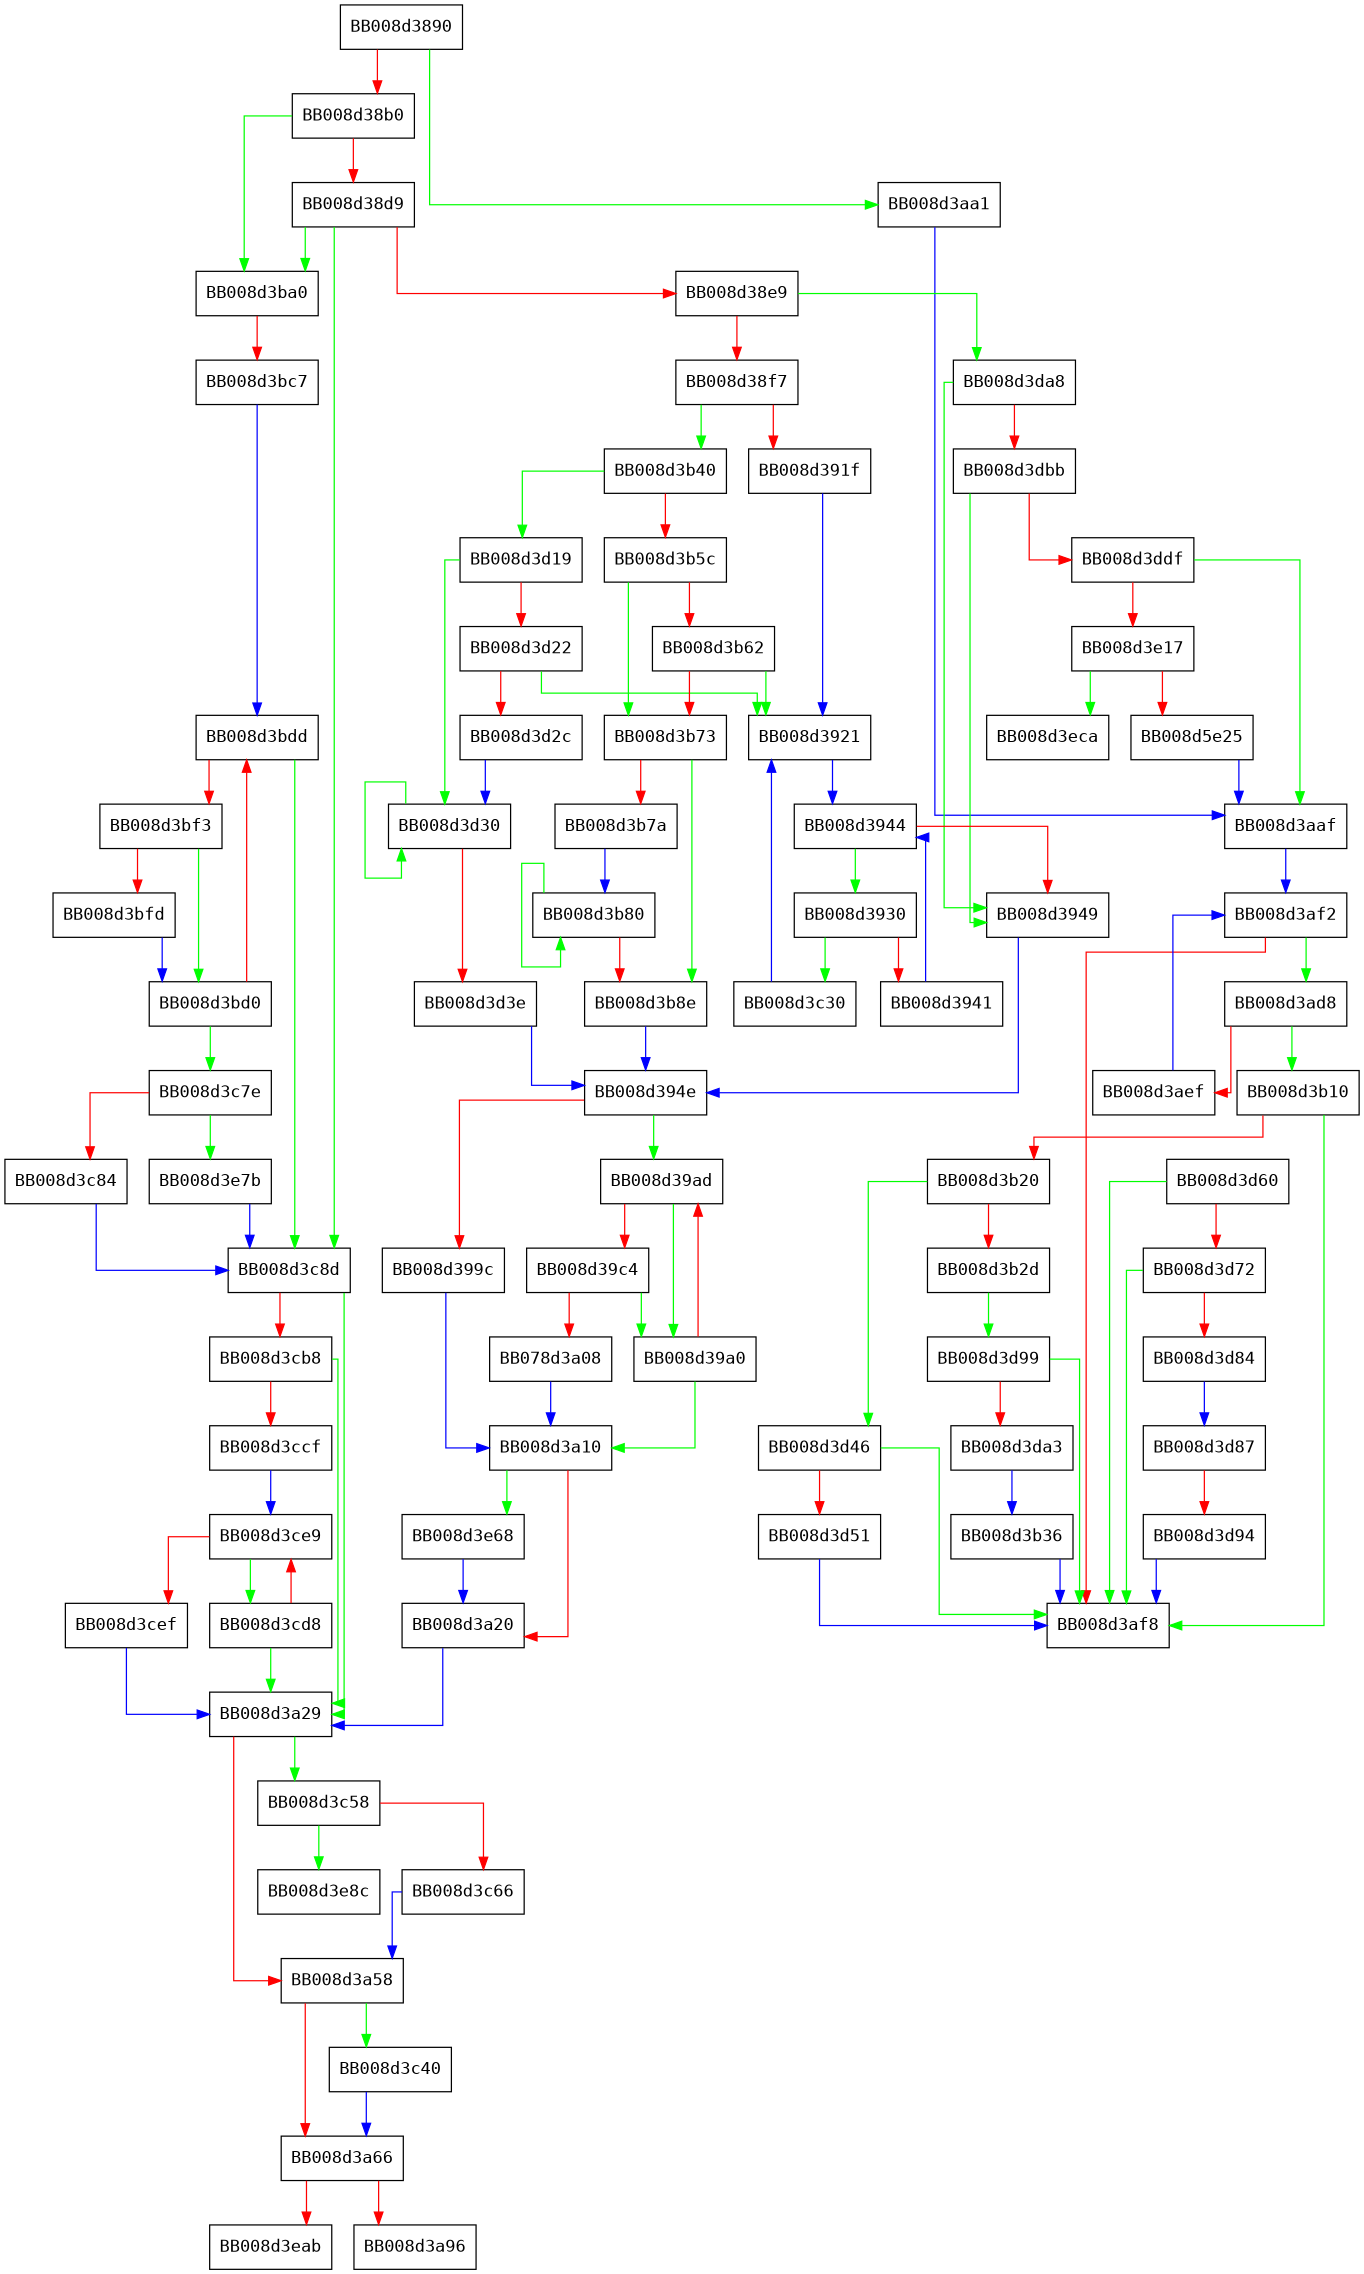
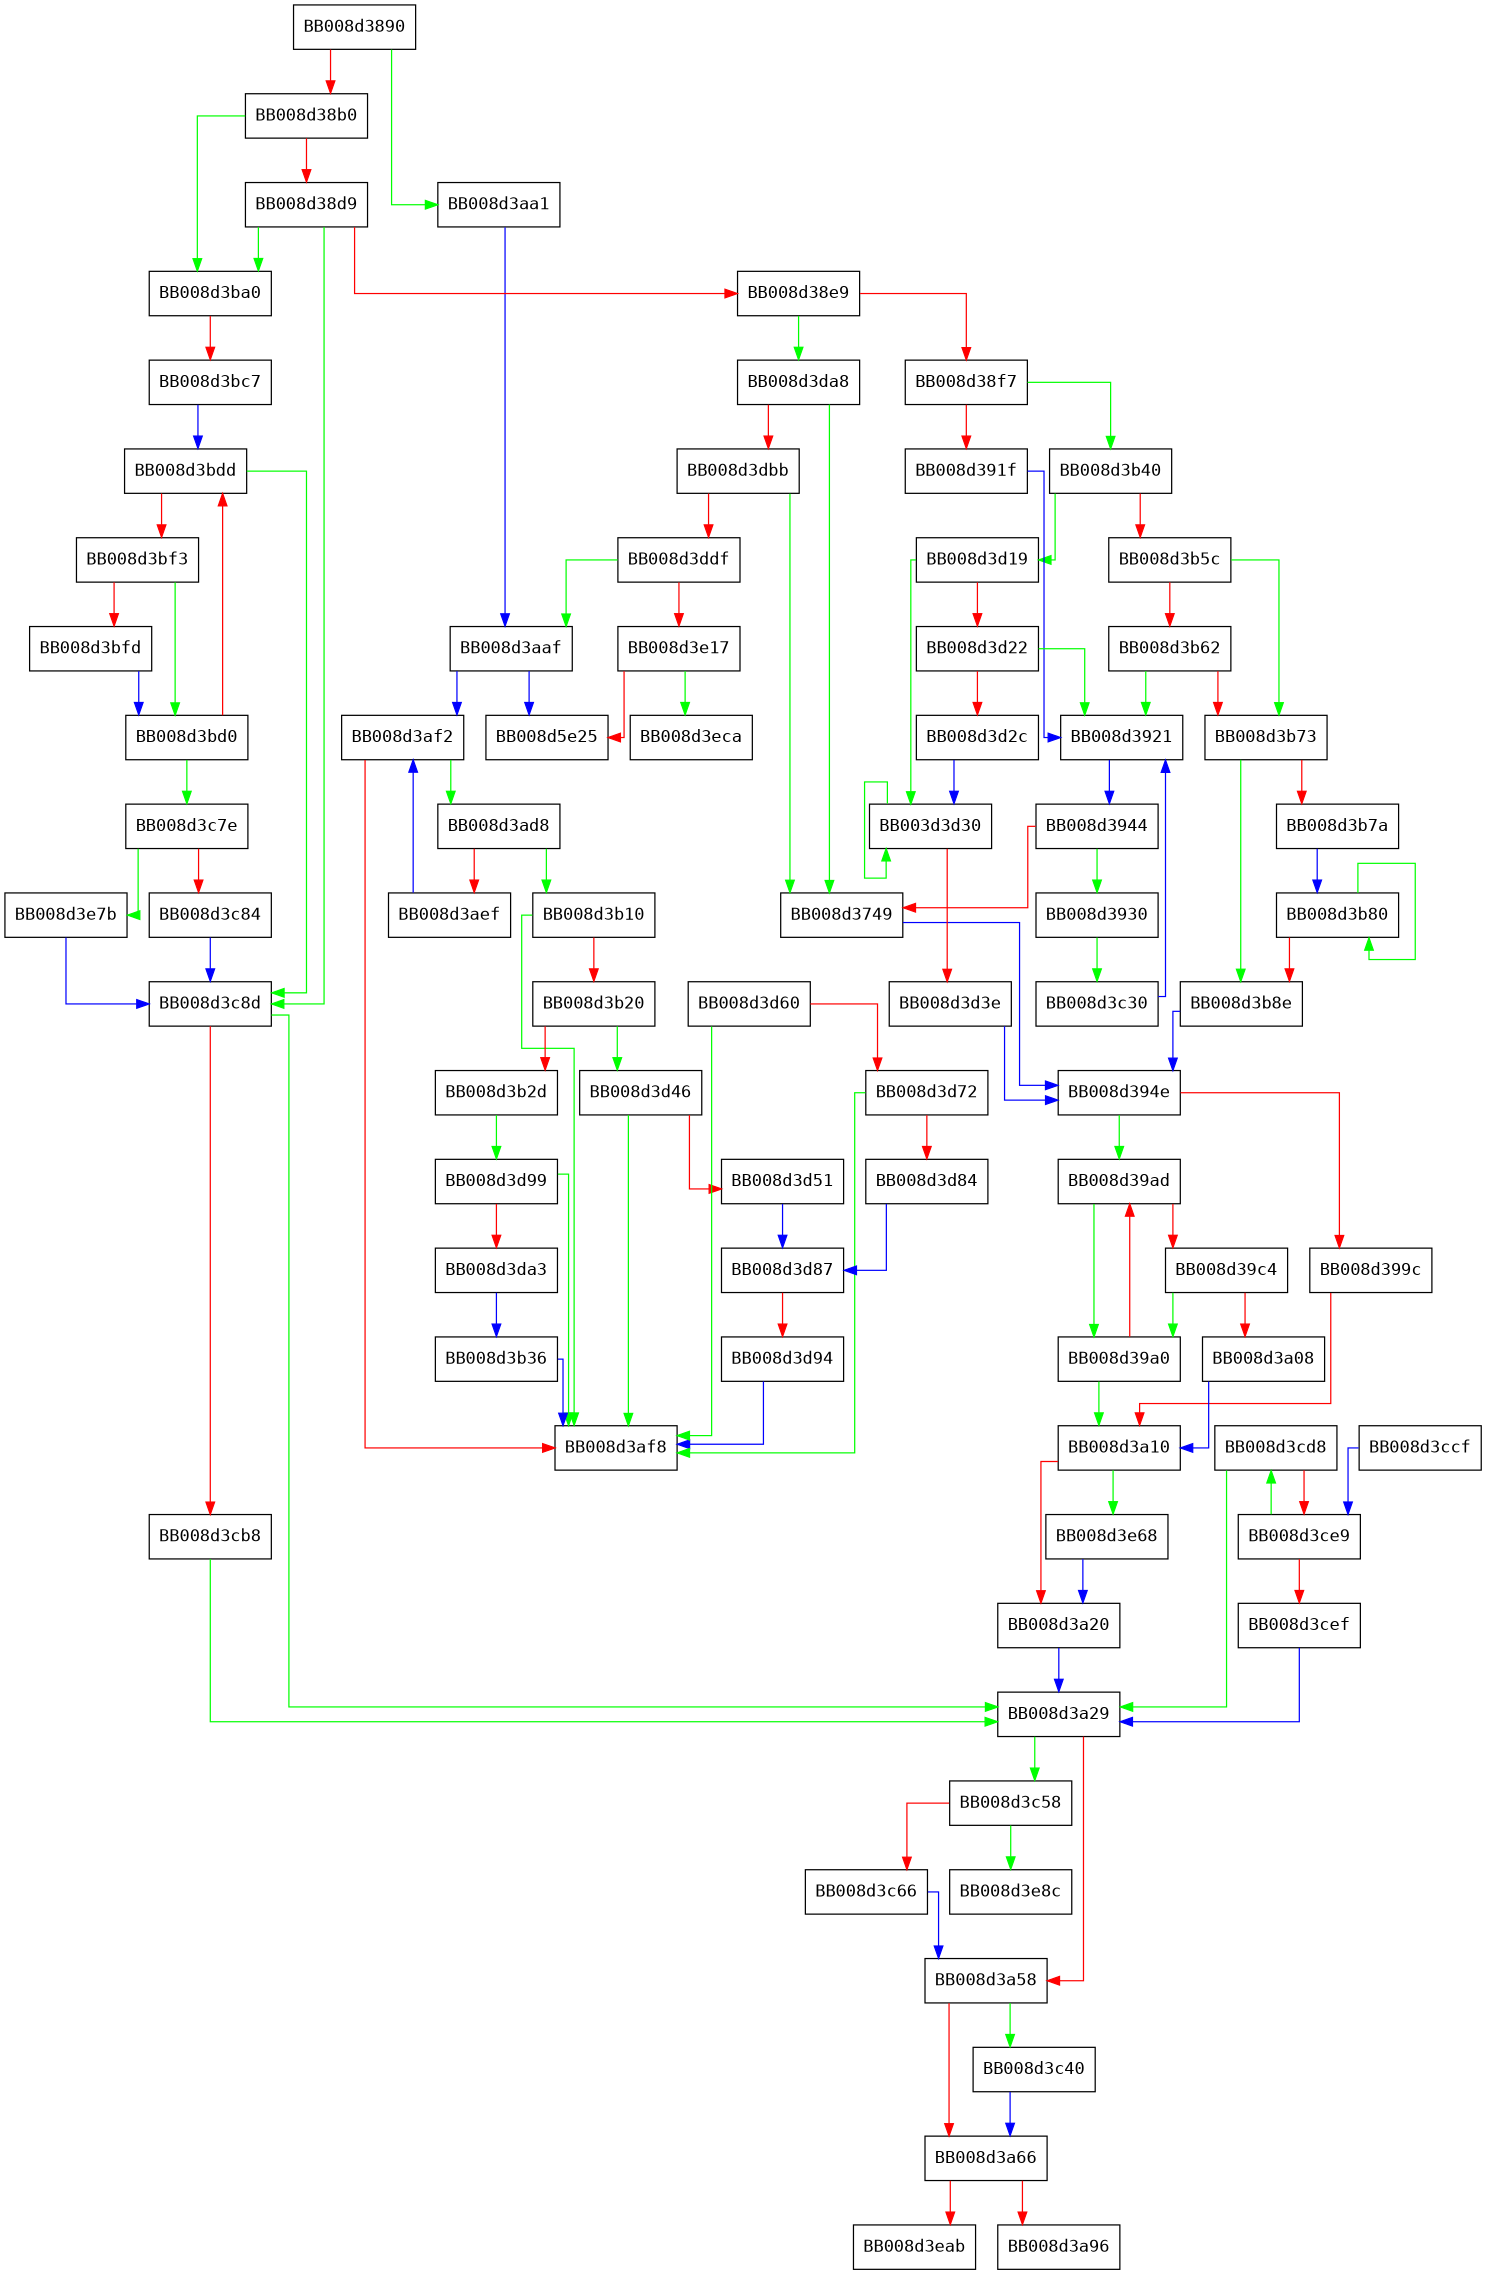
(1239, 776) -> (529, 687)
(450, 826) -> (931, 826)
(1048, 915) -> (842, 915)
(942, 1004) -> none
(551, 1359) -> (1264, 1359)
(446, 1386) -> (1286, 1404)
(271, 1397) -> none
(894, 1626) -> (783, 1220)
